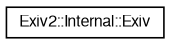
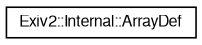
(85, 22) -> (101, 22)
